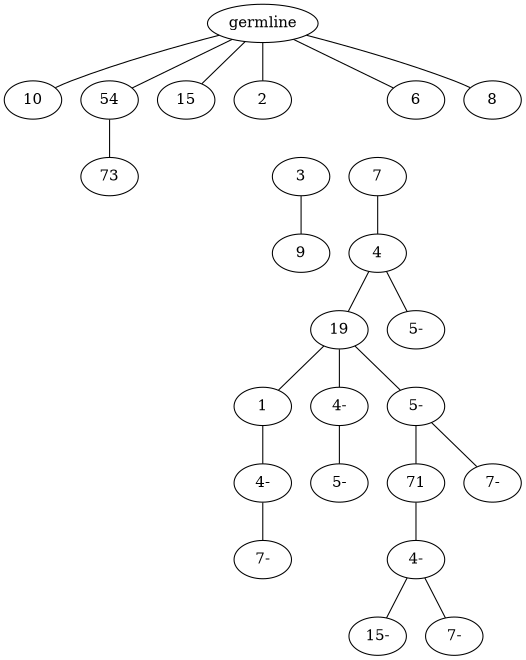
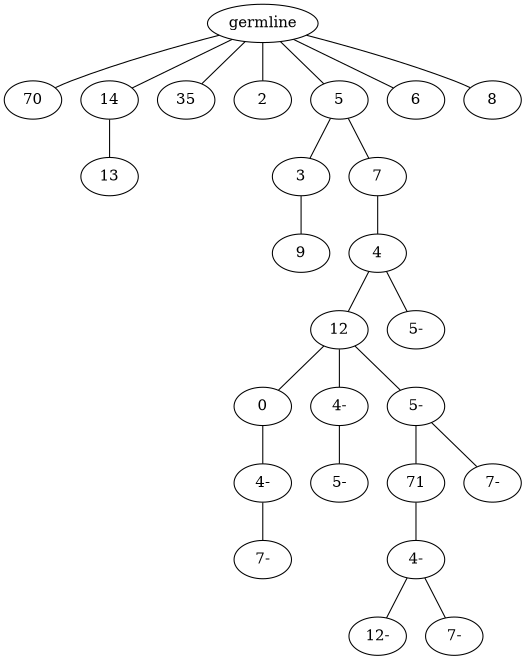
(33, 100) -> (33, 100)
(110, 100) -> (110, 100)
(186, 100) -> (186, 100)
none -> (339, 100)
(110, 177) -> (110, 177)
(339, 330) -> (339, 330)
(263, 406) -> (263, 406)
(378, 636) -> (378, 636)
